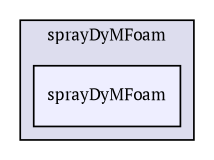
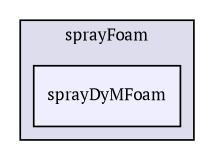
(107, 36) -> (107, 36)
